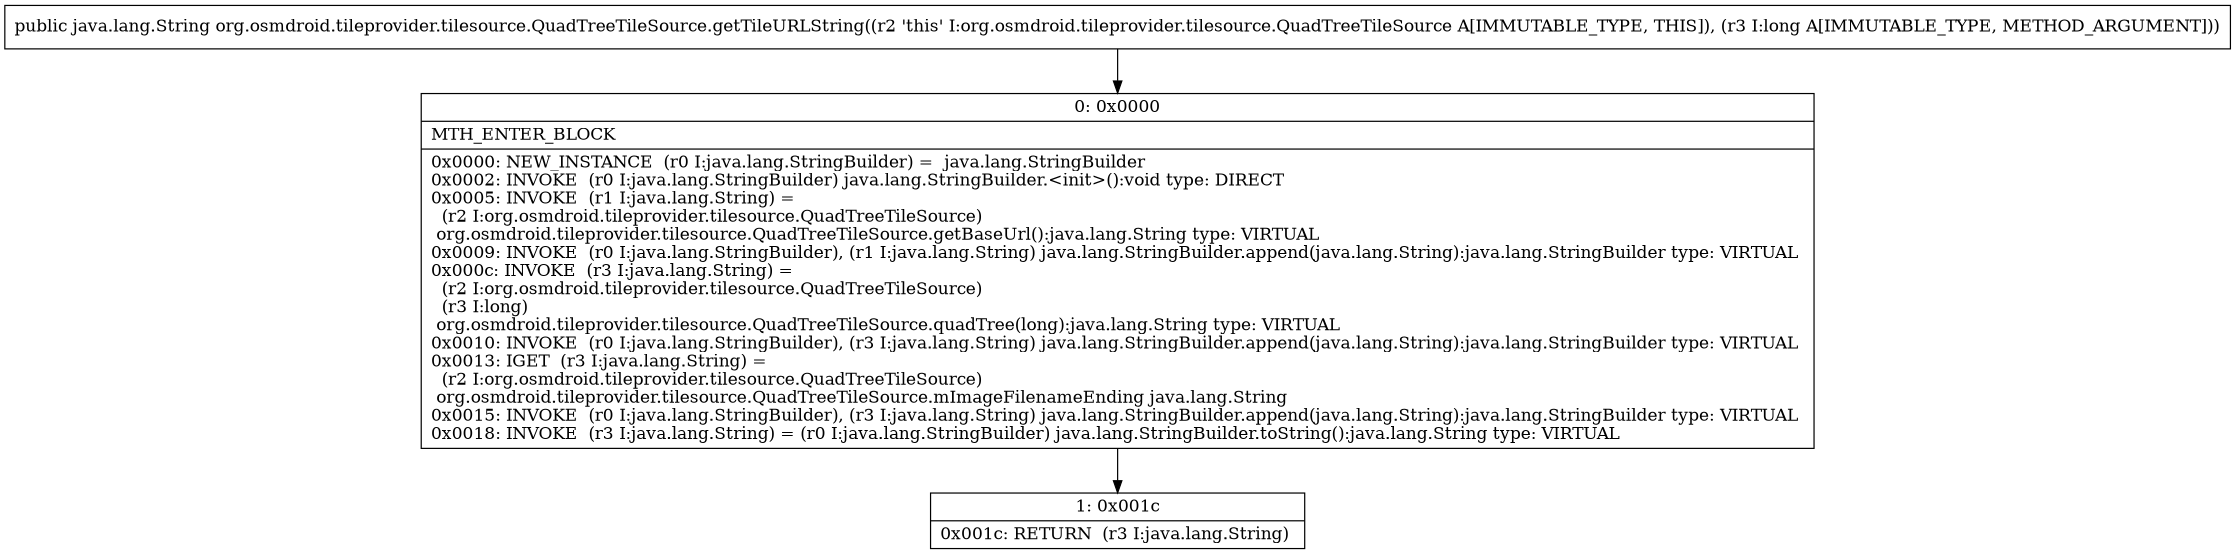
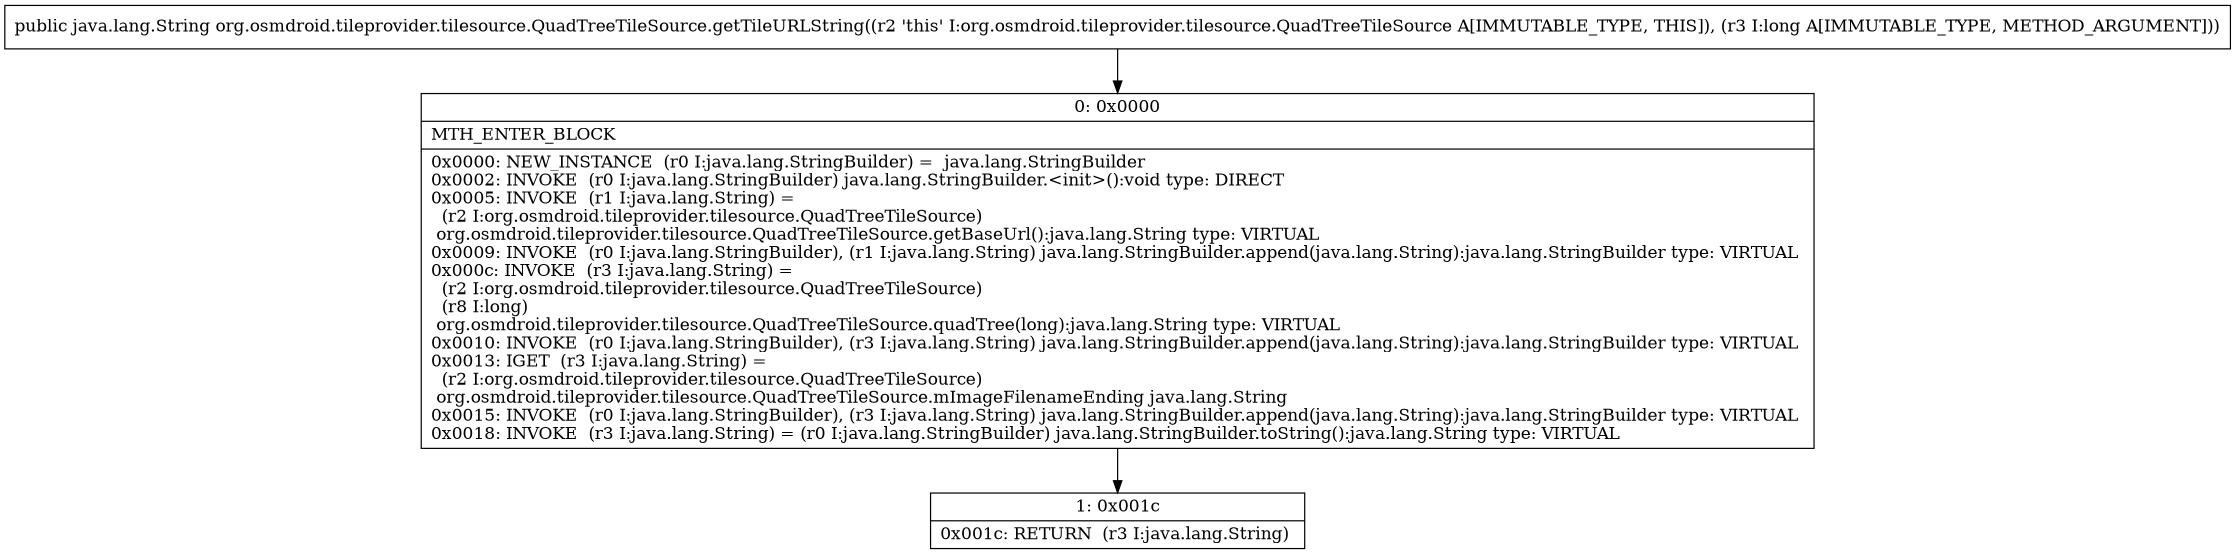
(480, 307) -> (480, 307)
